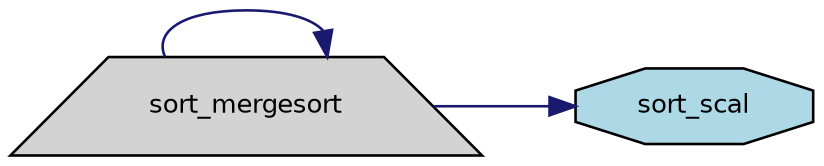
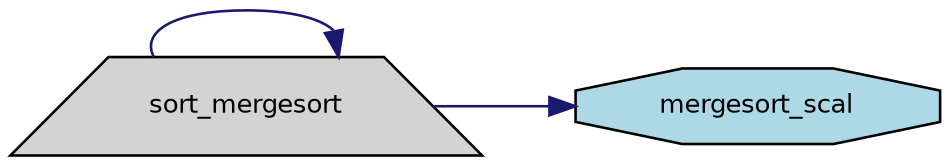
(694, 106) -> (758, 106)
